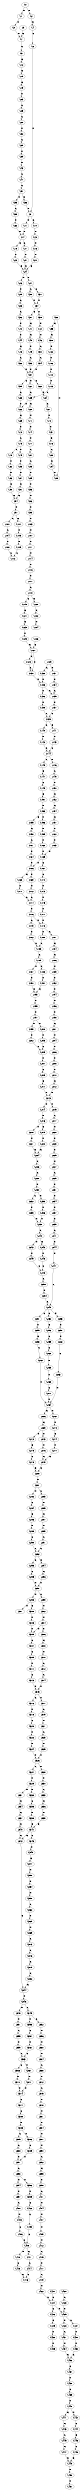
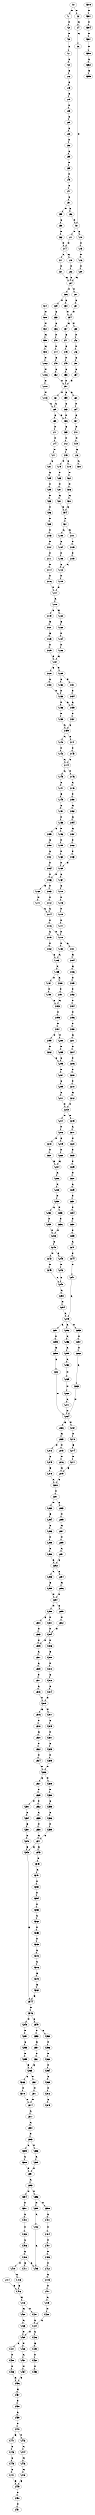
(17, 33) -> (68, 33)
(30, 288) -> (66, 300)
(59, 397) -> (45, 323)
(51, 460) -> none
none -> (61, 582)
none -> (61, 644)
(34, 661) -> (57, 667)
none -> (50, 1628)
(41, 2099) -> none
(41, 2179) -> (41, 2202)
(28, 2236) -> (30, 2262)
(29, 2262) -> none
none -> (23, 2303)
